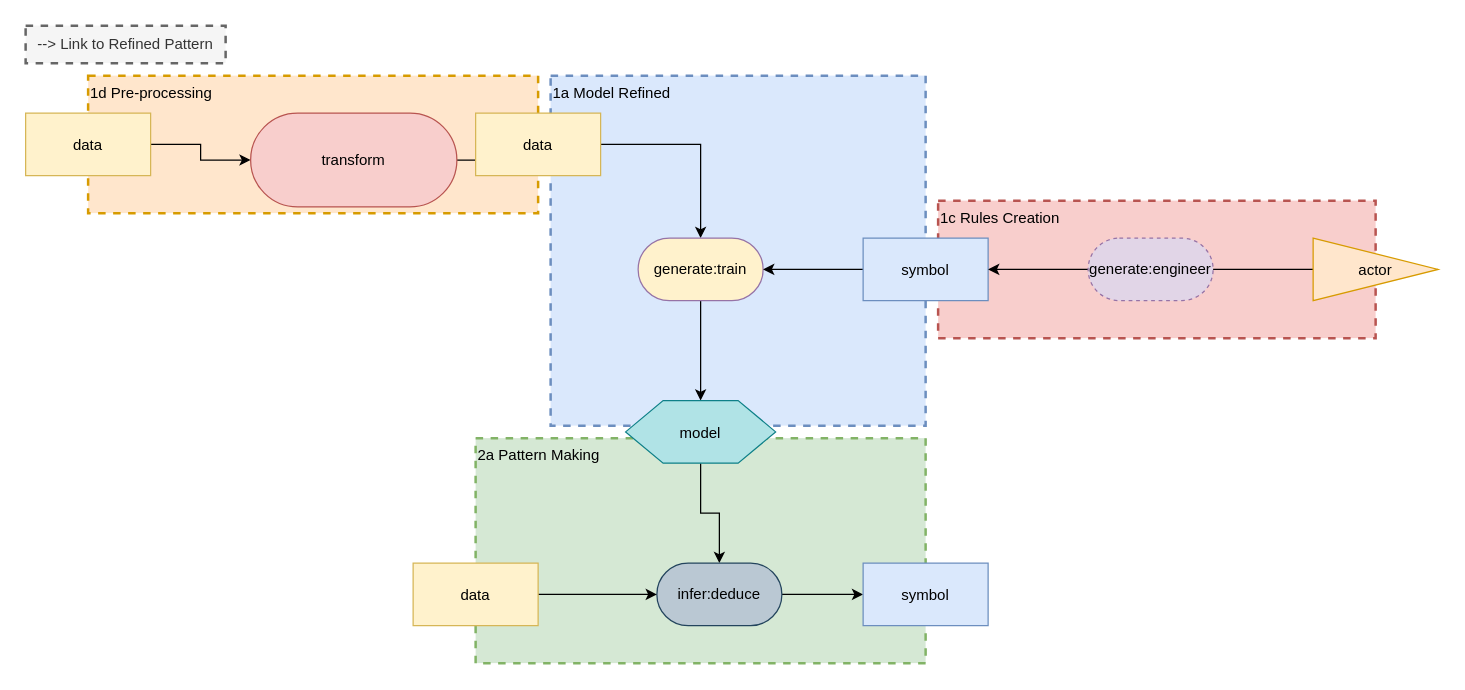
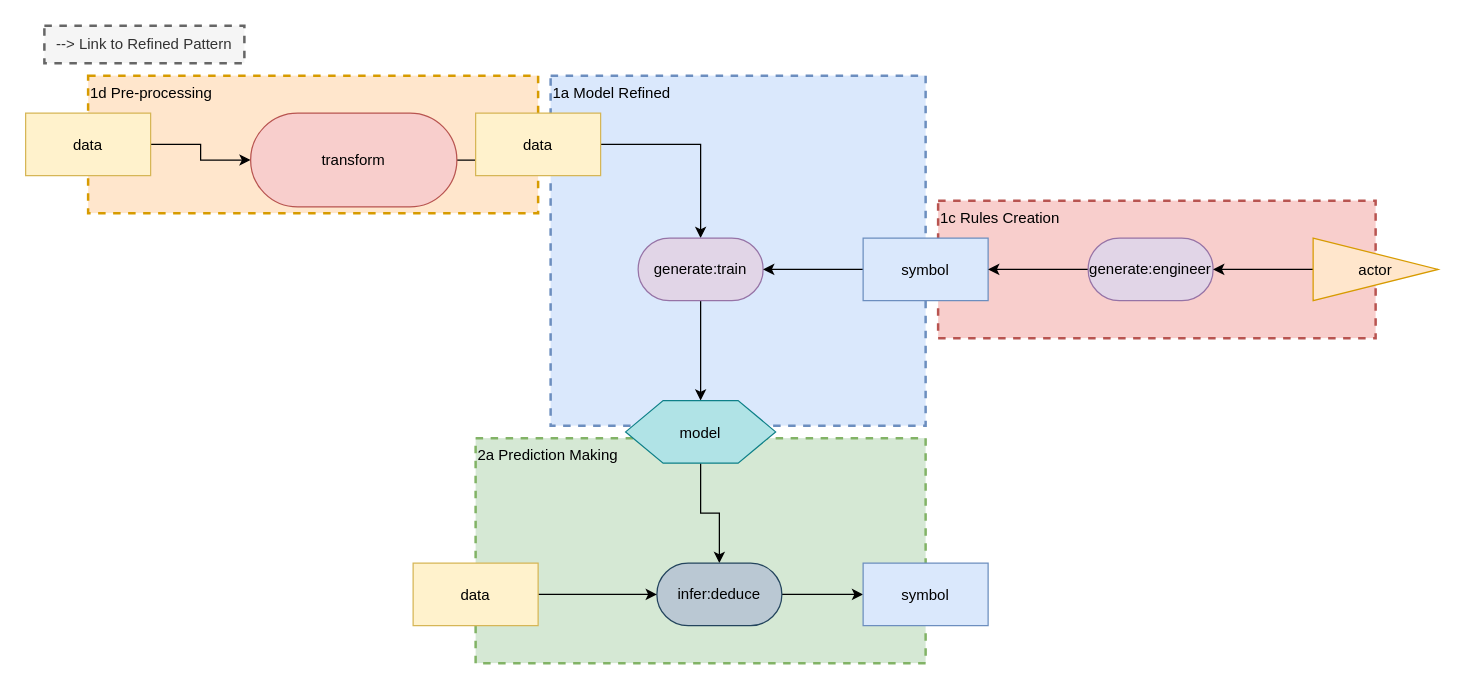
(126, 44) -> (144, 44)
(701, 269) -> (701, 269)
(1151, 269) -> (1151, 269)
(1219, 269) -> (1223, 269)
(544, 456) -> (552, 456)
